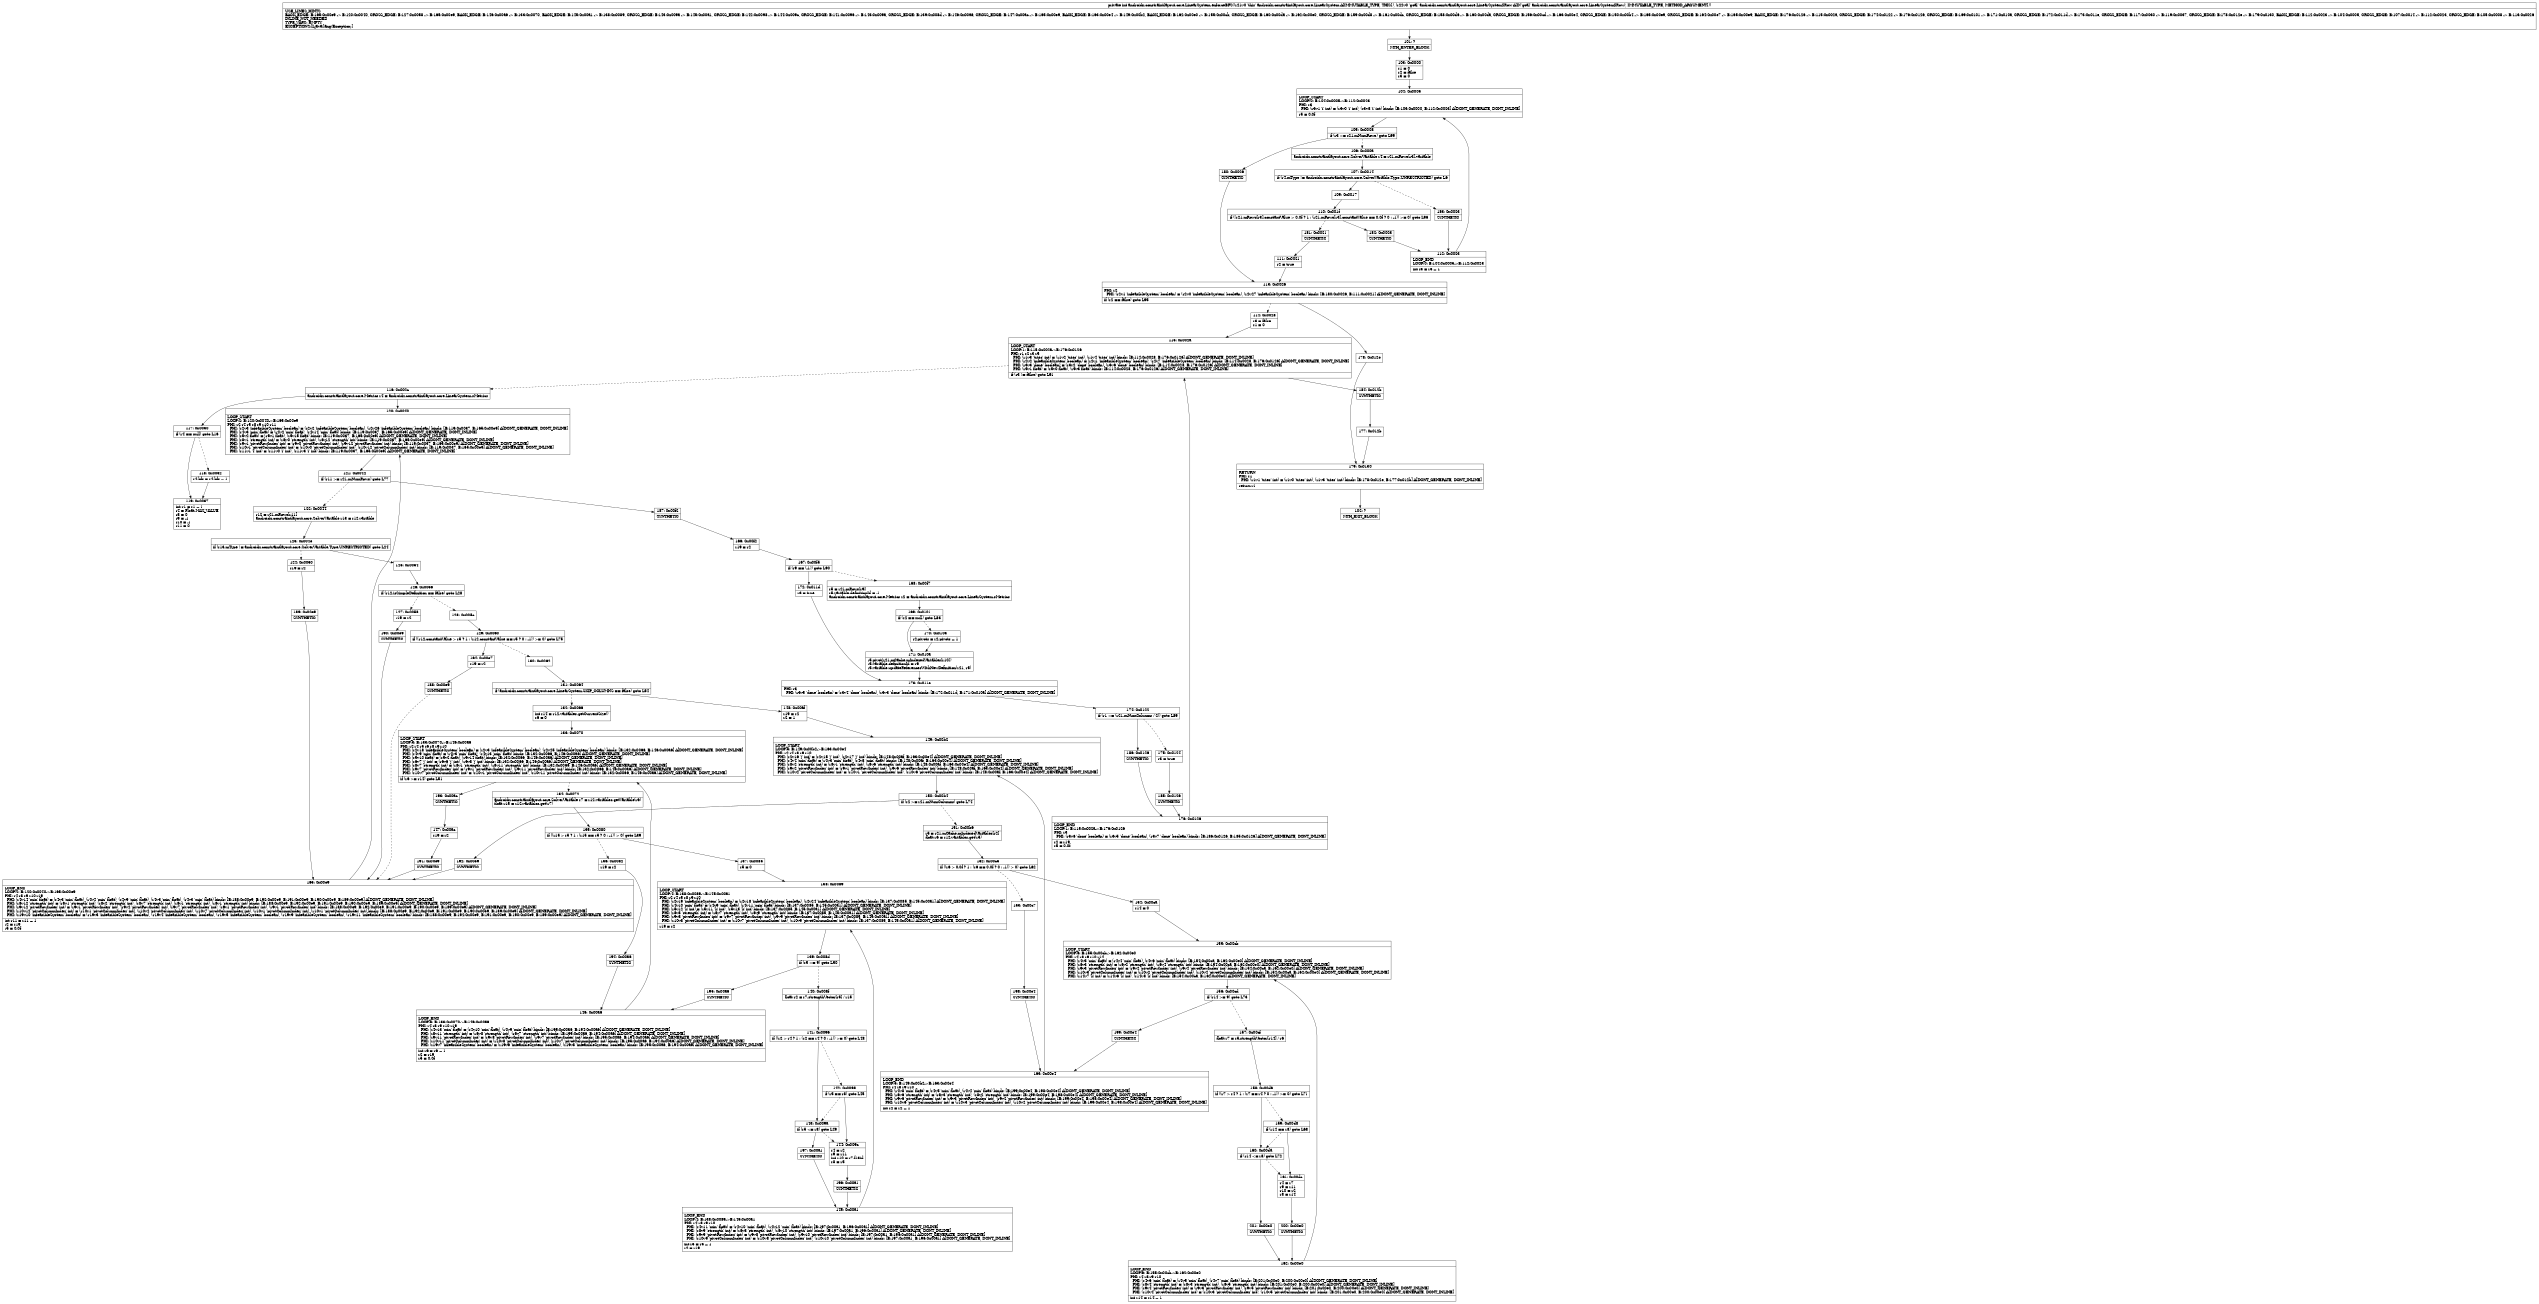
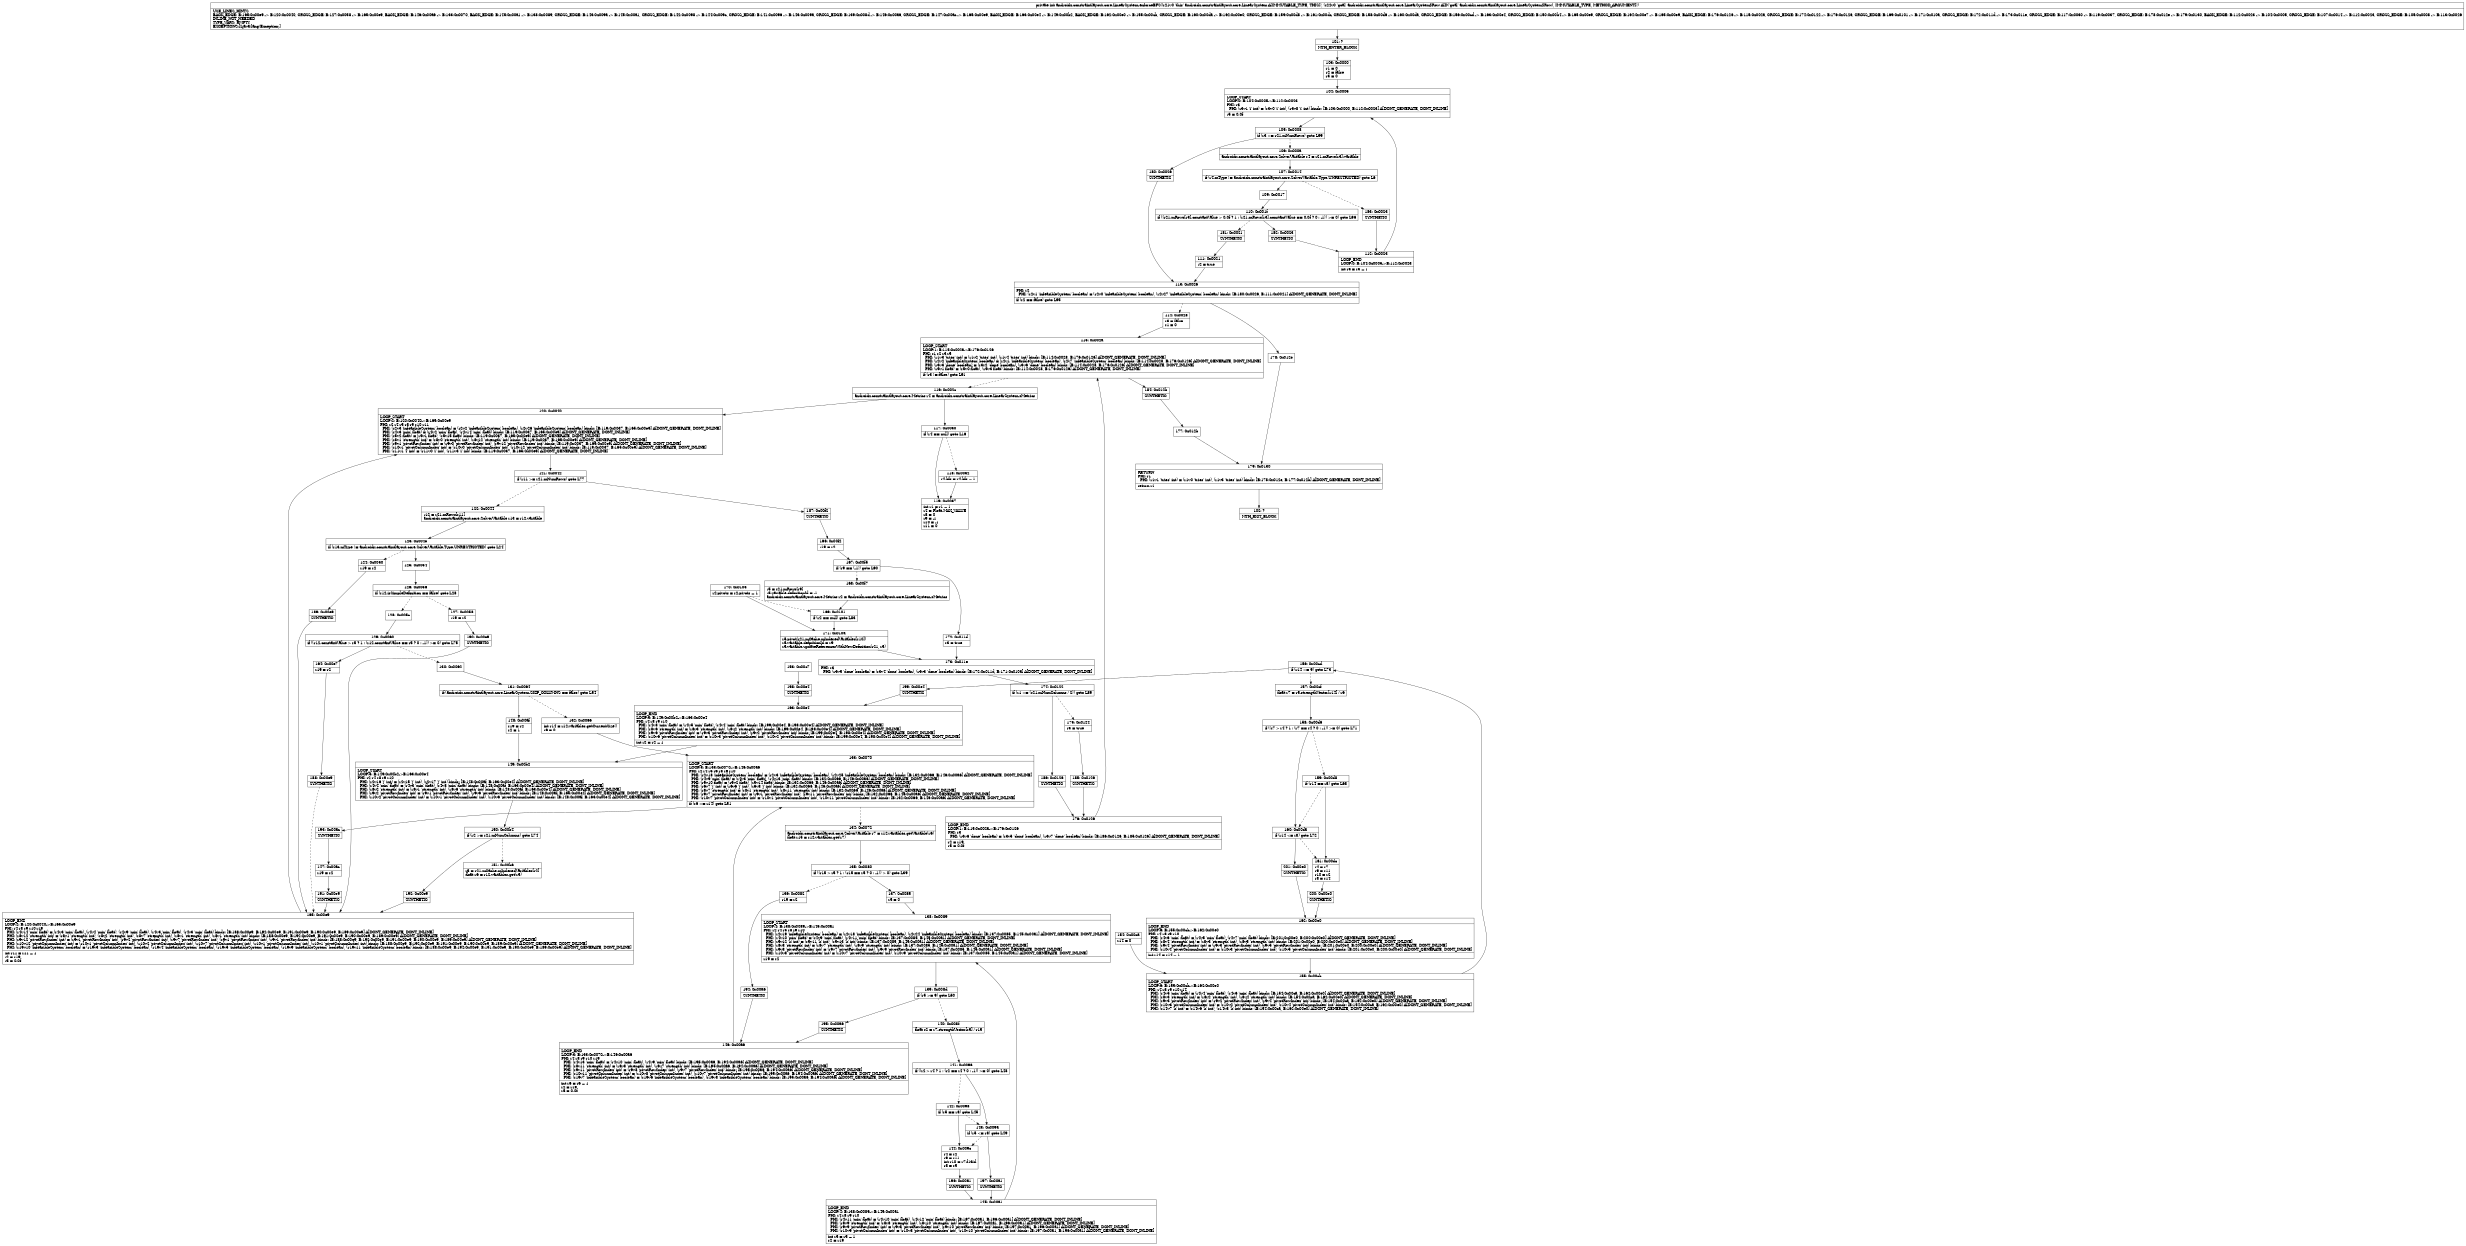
(927, 625) -> (779, 605)
(988, 865) -> none
